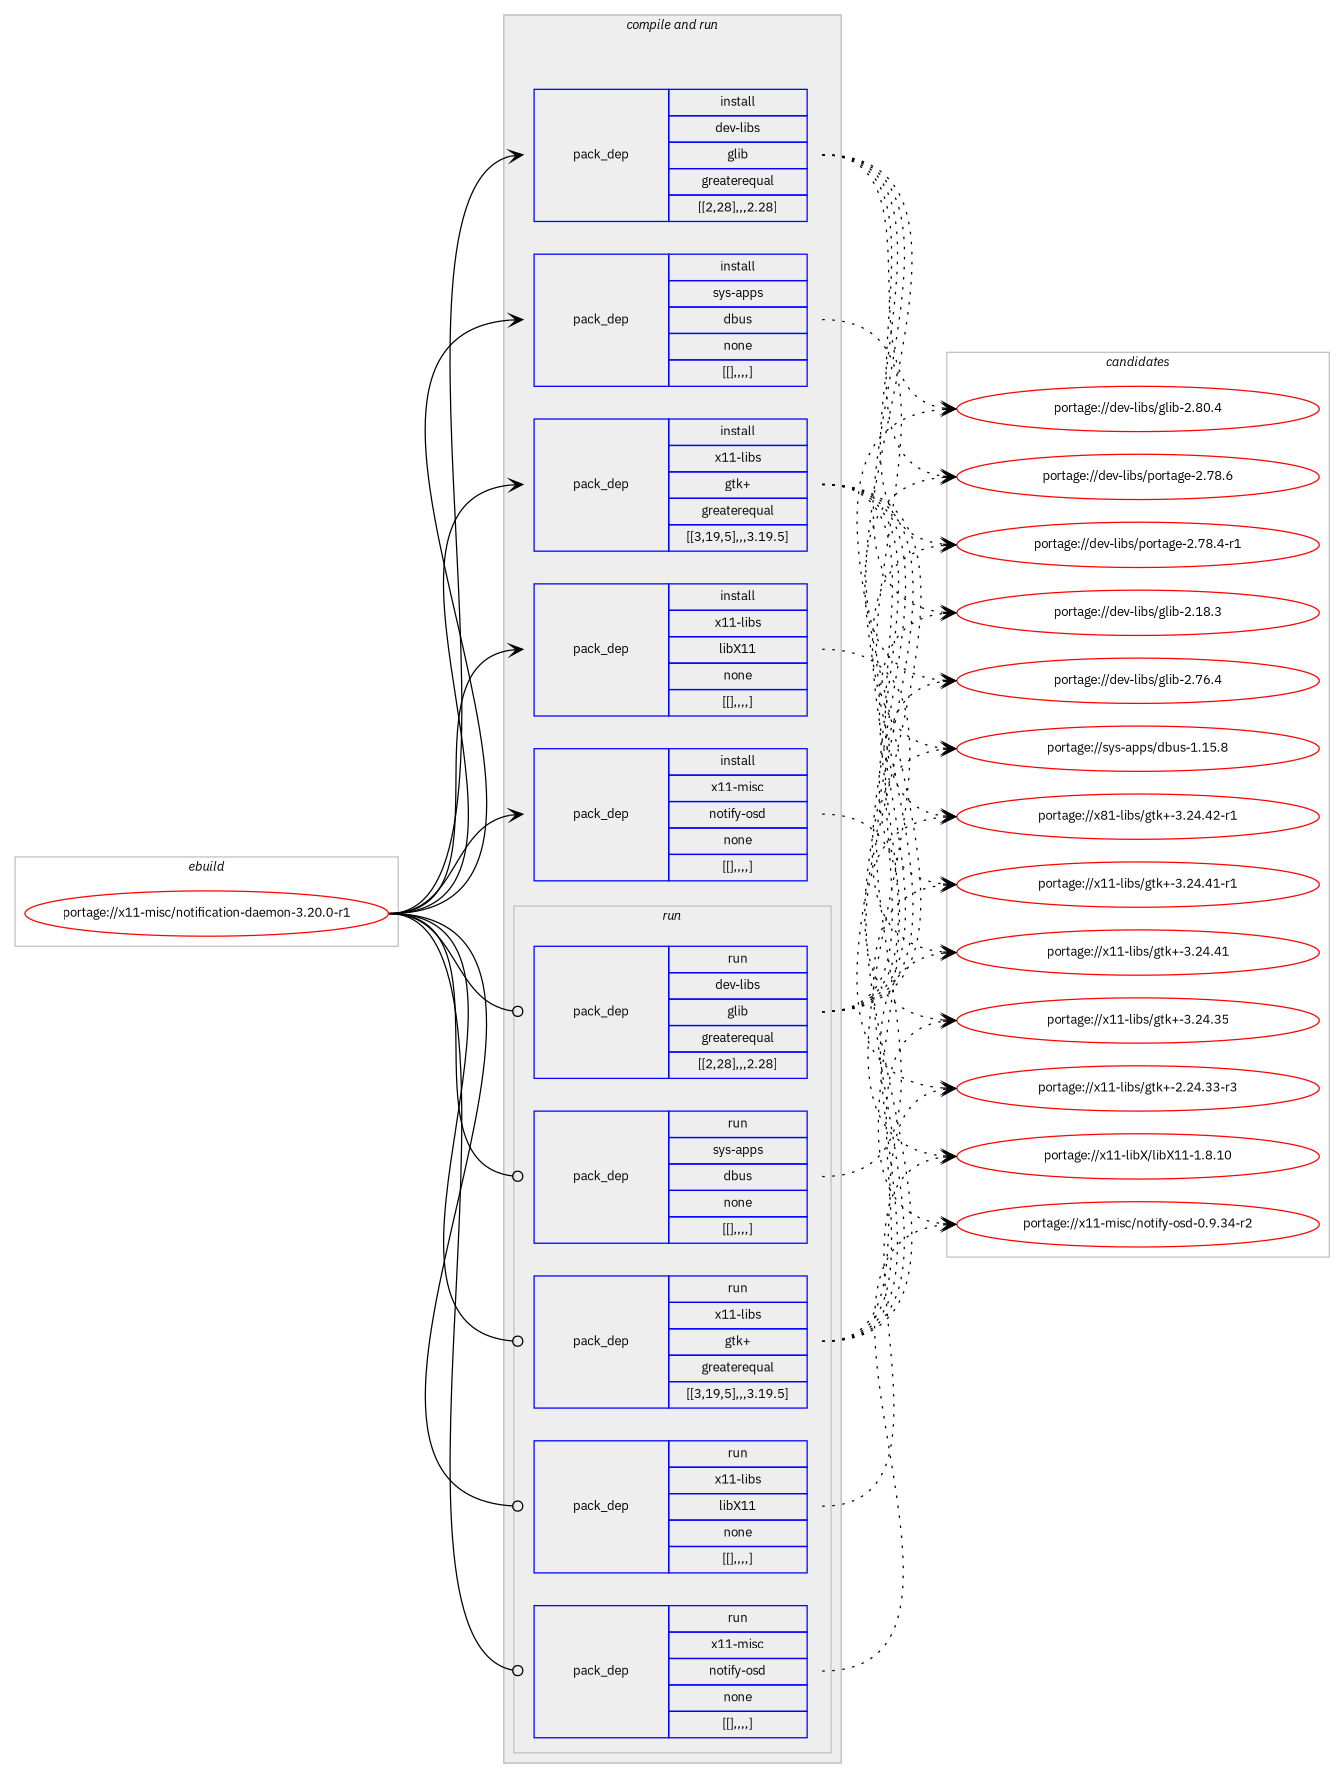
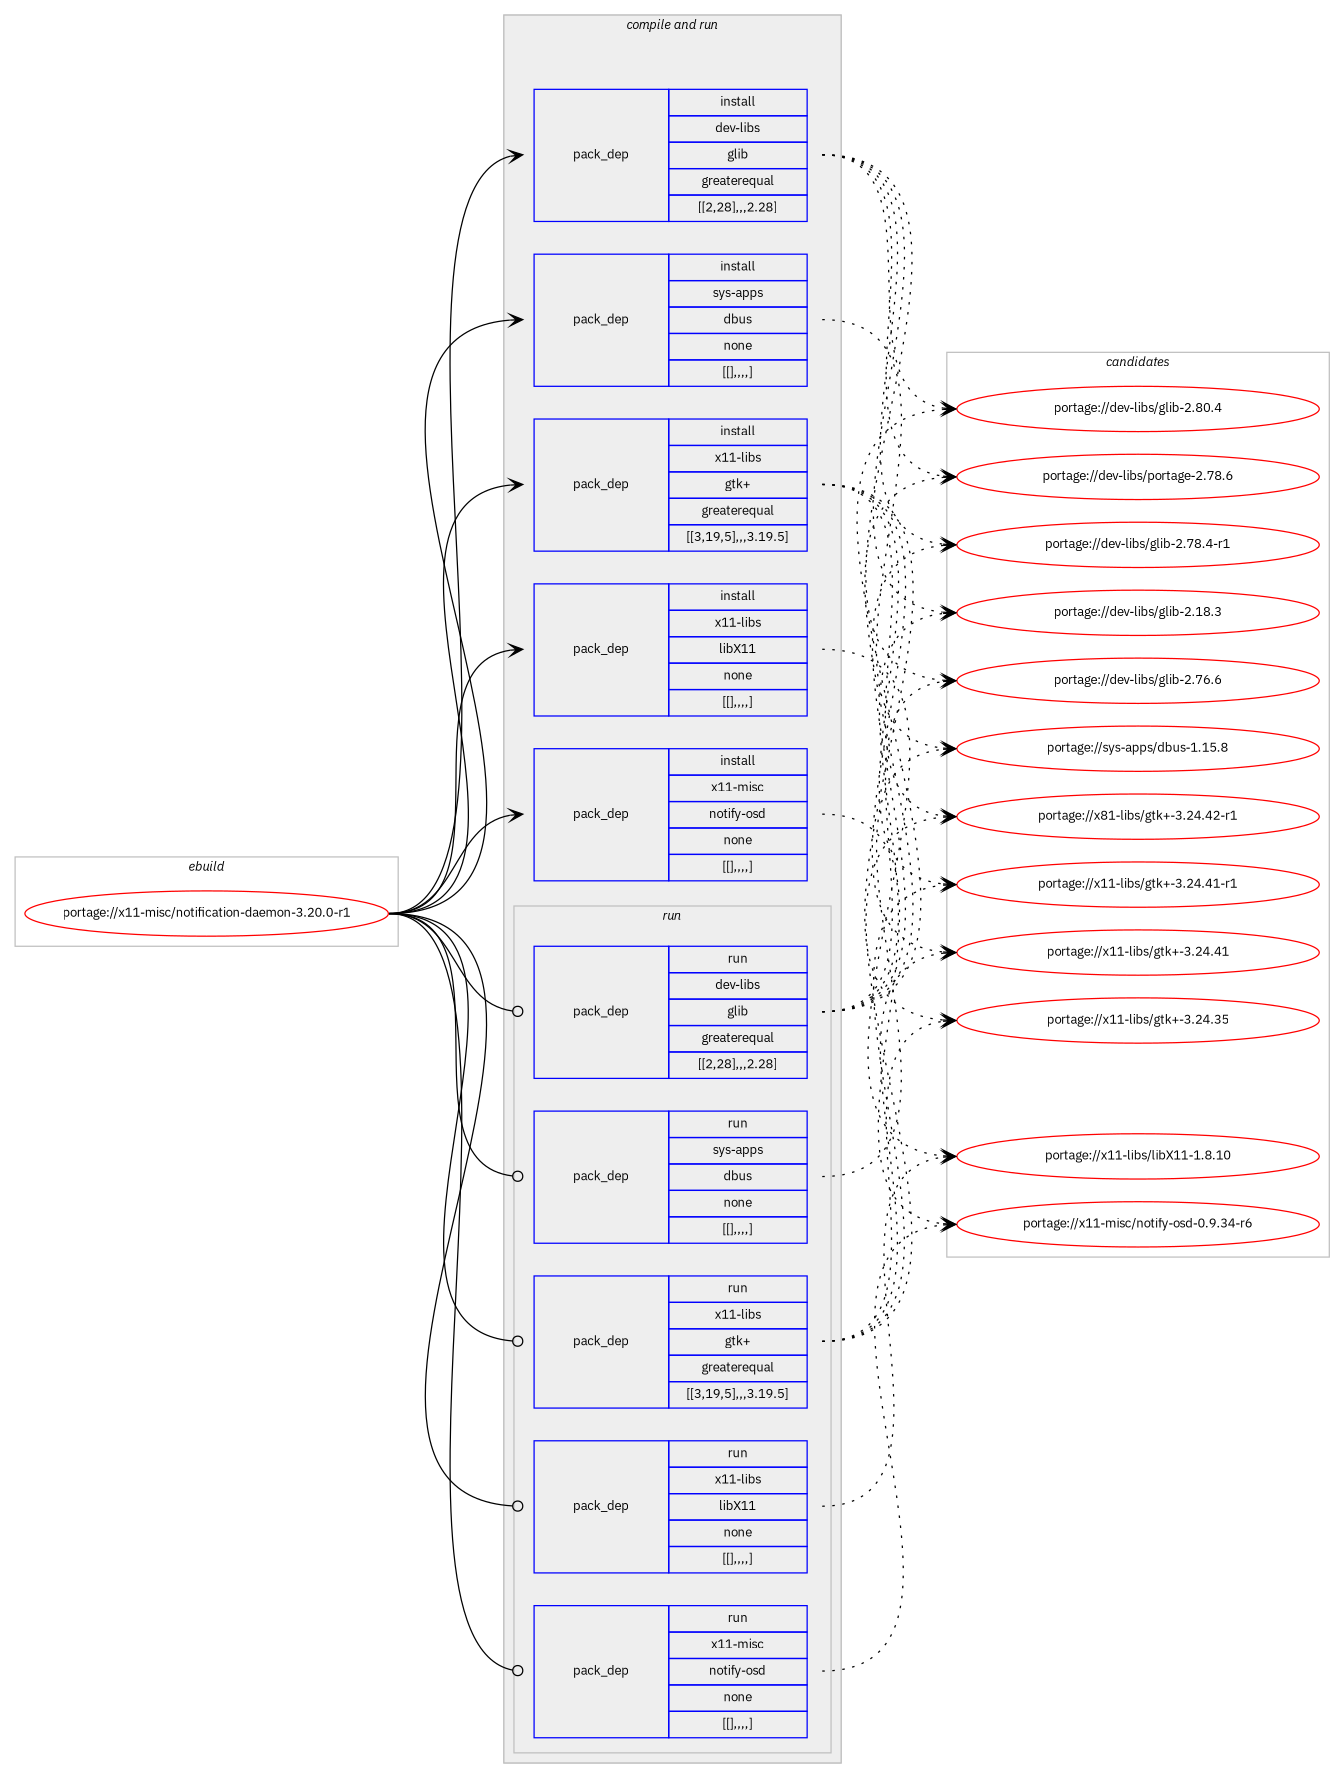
(1138, 545) -> (1138, 545)
(1138, 681) -> (1138, 681)
(1138, 1088) -> none
(1138, 1156) -> (1138, 1156)
(1138, 1224) -> (1138, 1224)
